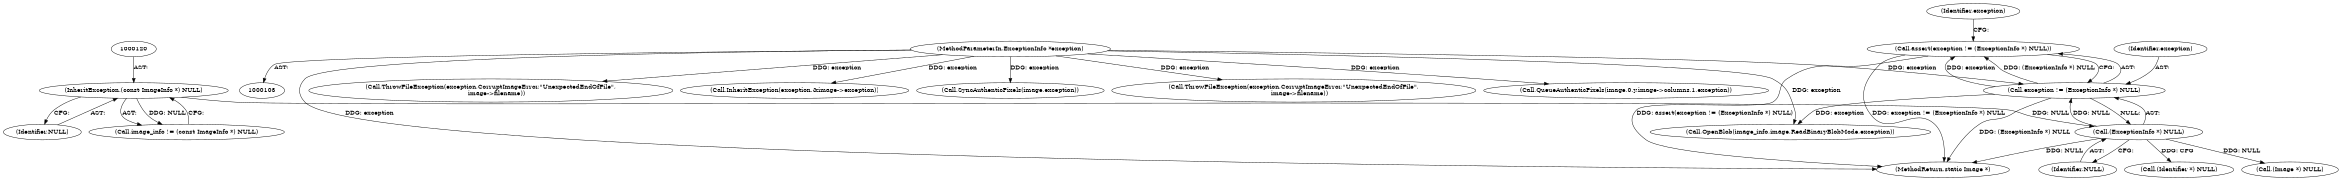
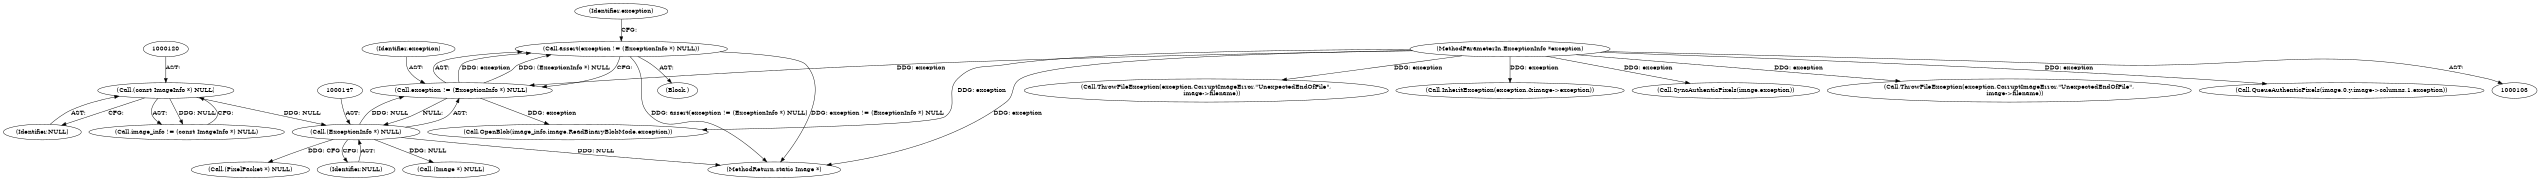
(134, 91) -> (166, 91)
none -> (340, 91)
none -> (678, 91)
(1994, 119) -> none
(2179, 170) -> (250, 170)
